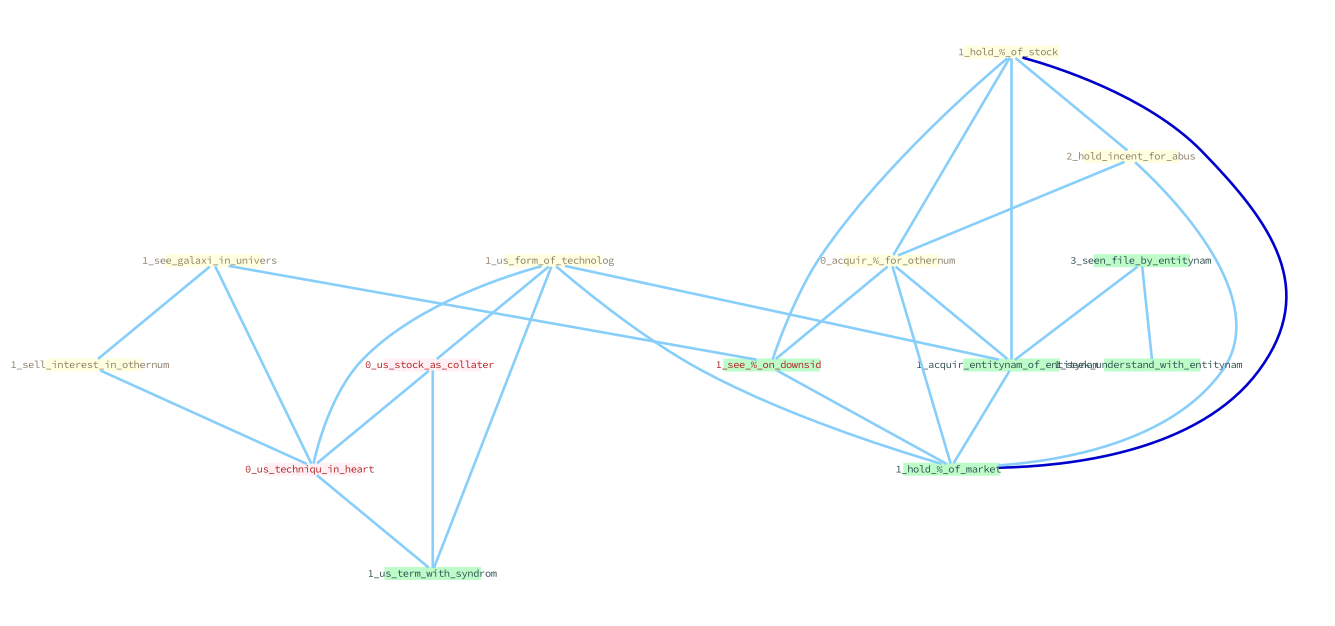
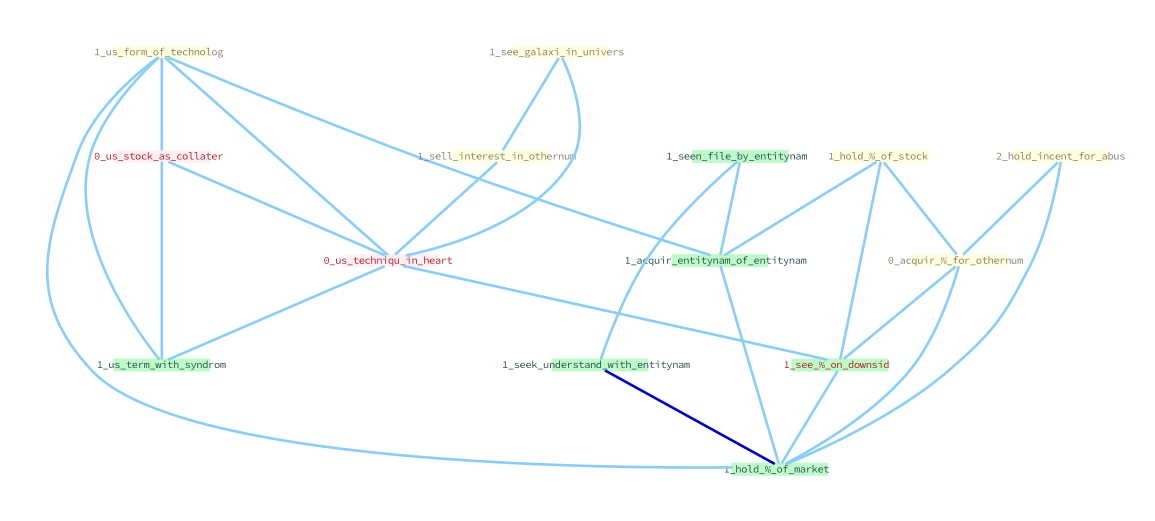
(1071, 104) -> none
(1142, 261) -> (741, 156)
(1286, 292) -> (690, 417)
(951, 313) -> none
(559, 325) -> (594, 308)
